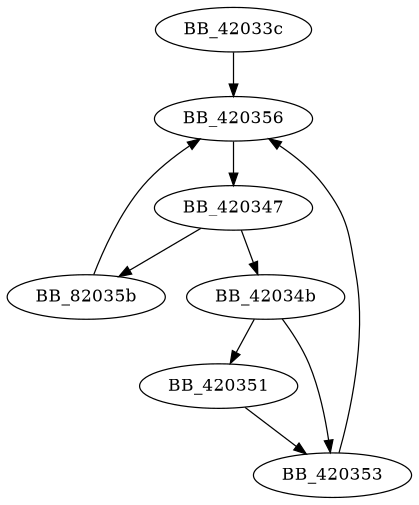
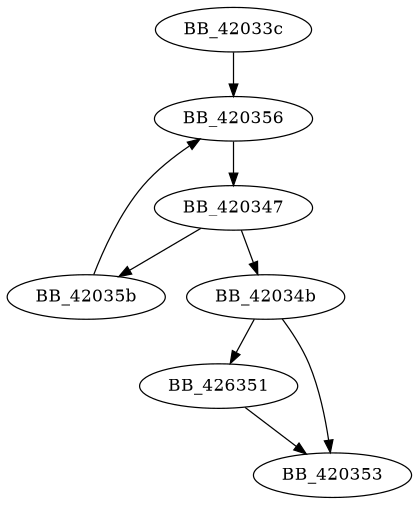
(357, 287) -> none
(86, 297) -> (86, 297)
(219, 386) -> (219, 386)
